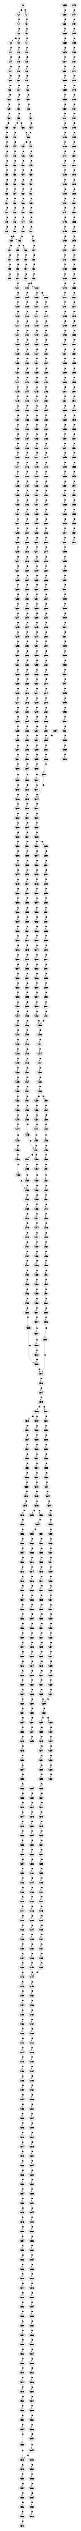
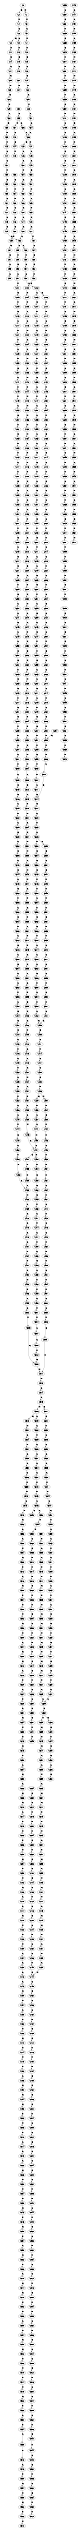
(18, 75) -> none
(18, 100) -> none
(15, 166) -> none
(64, 603) -> none
(27, 2455) -> (31, 2455)
